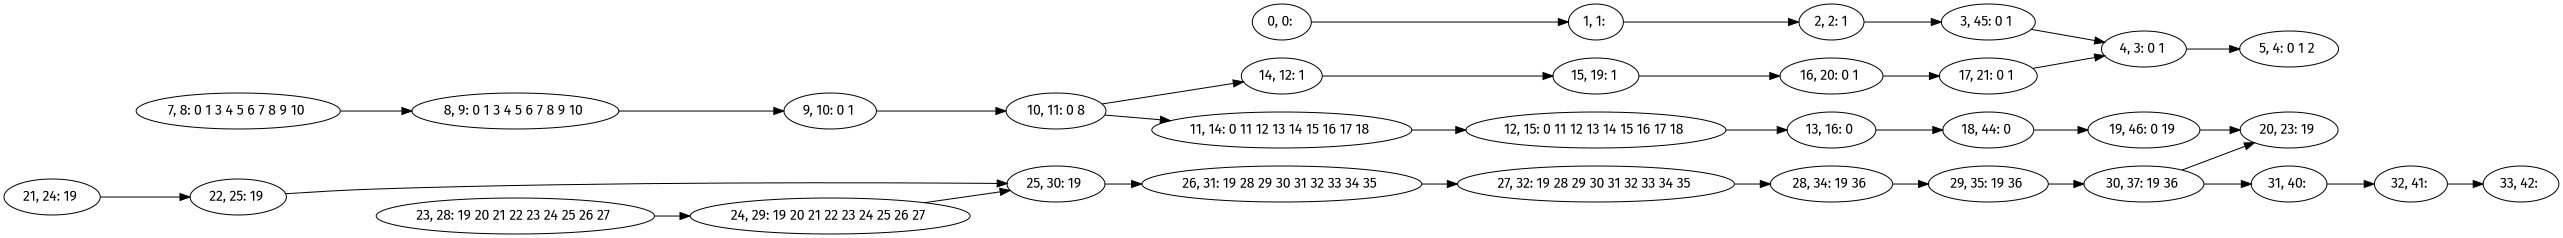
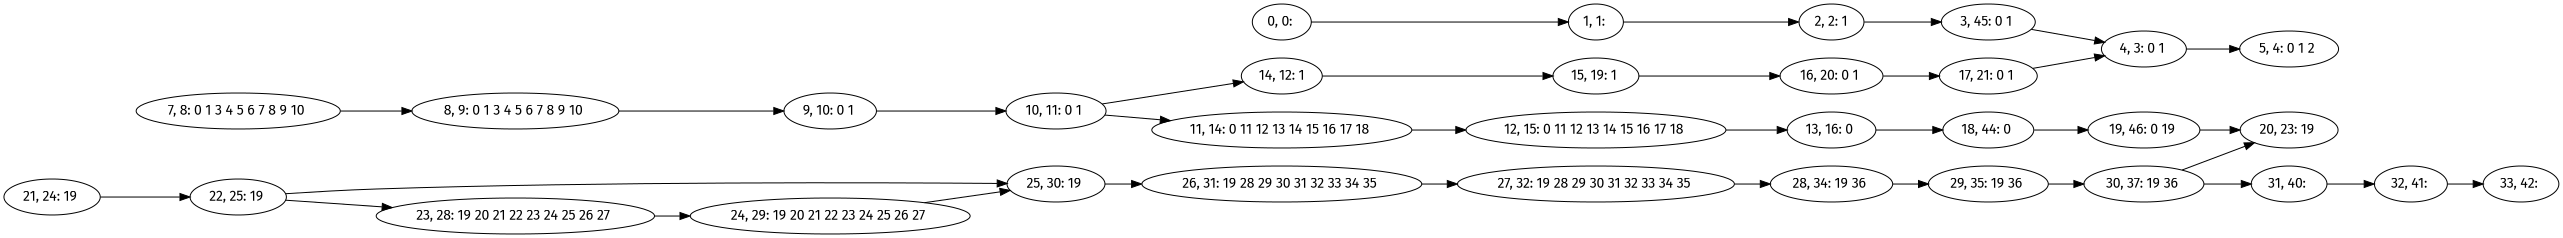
(1056, 111) -> (1056, 111)
none -> (334, 204)
